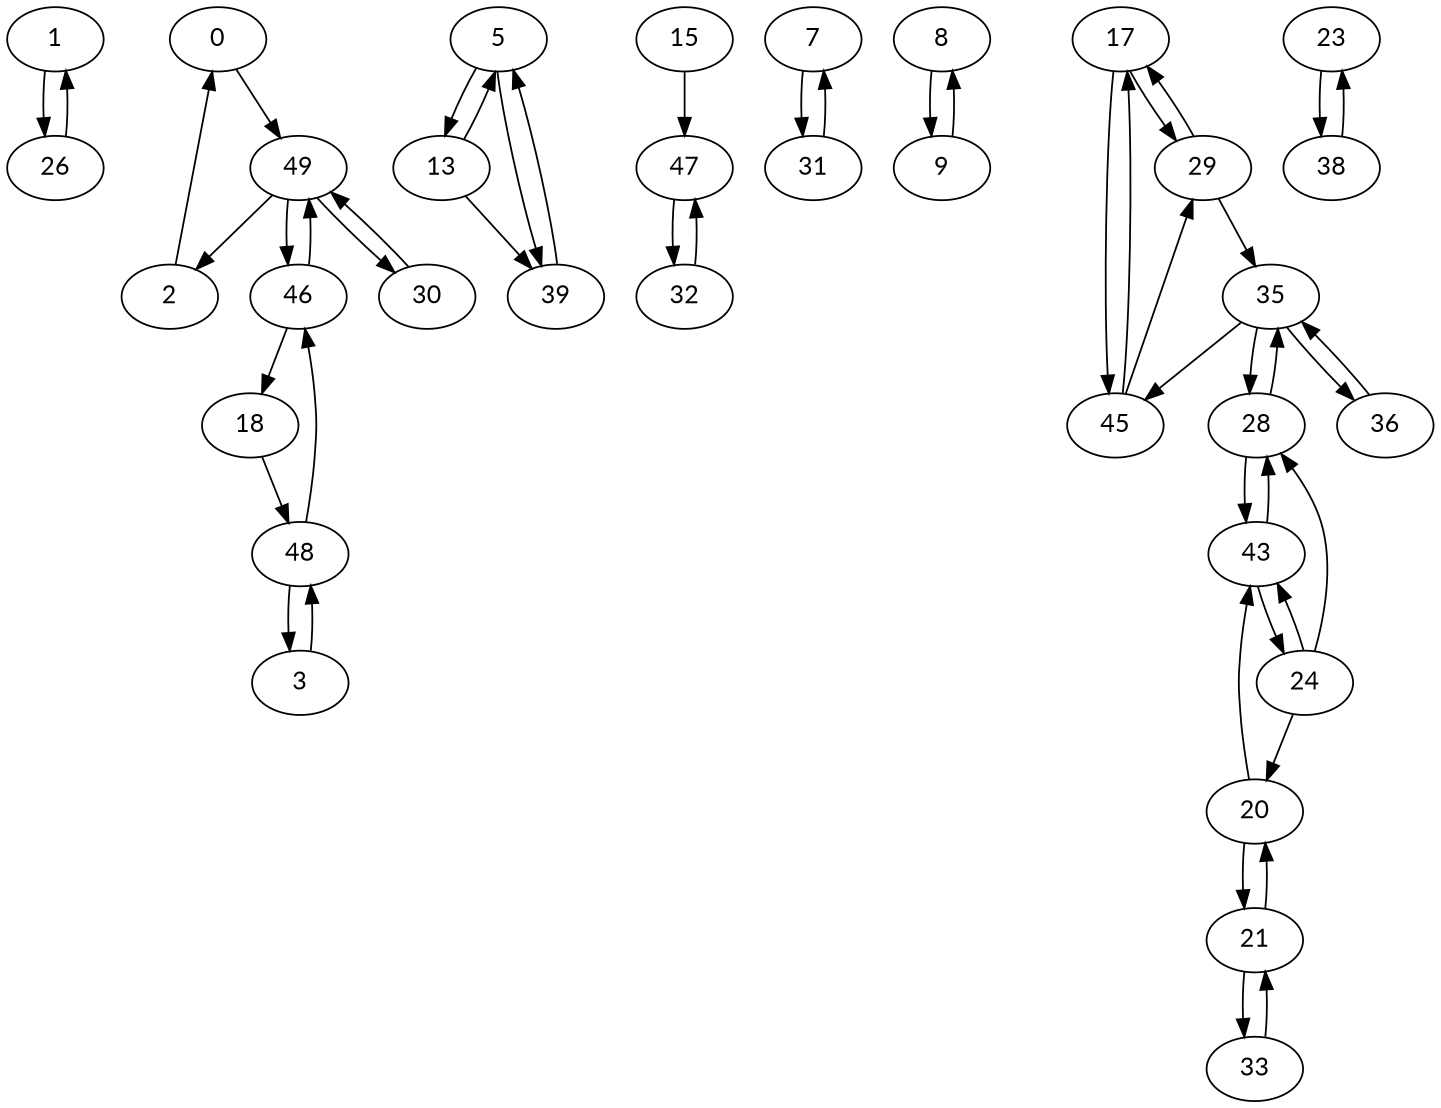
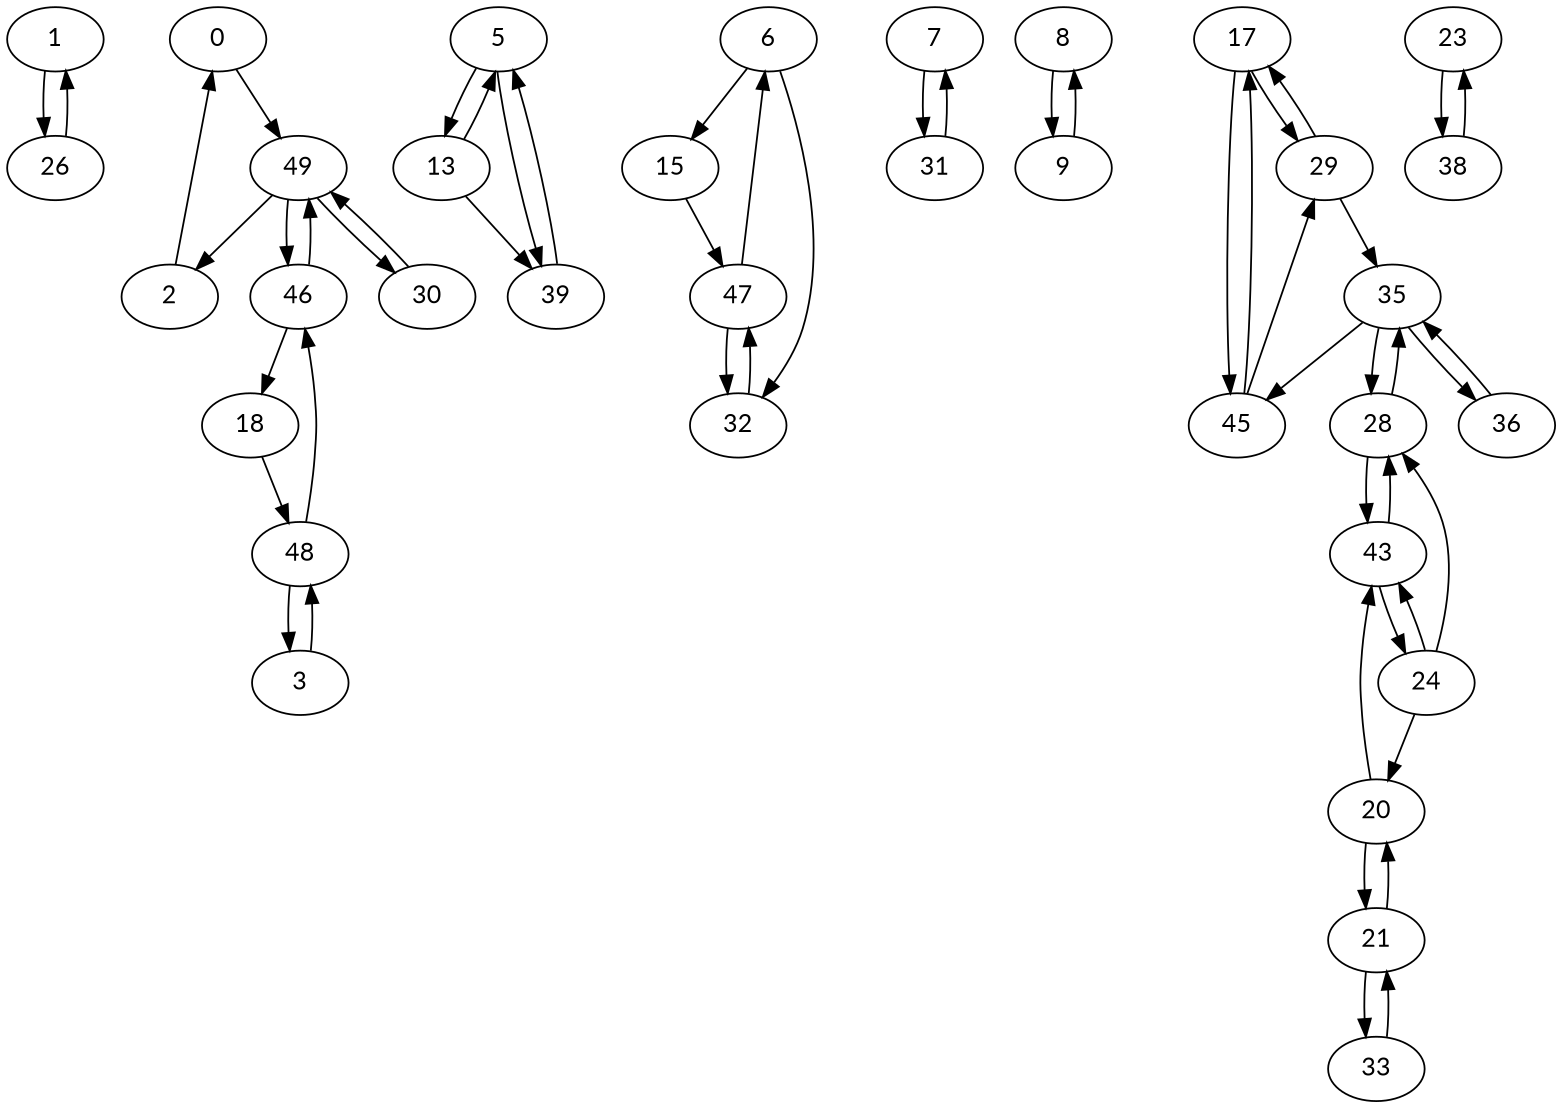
none -> (769, 39)
